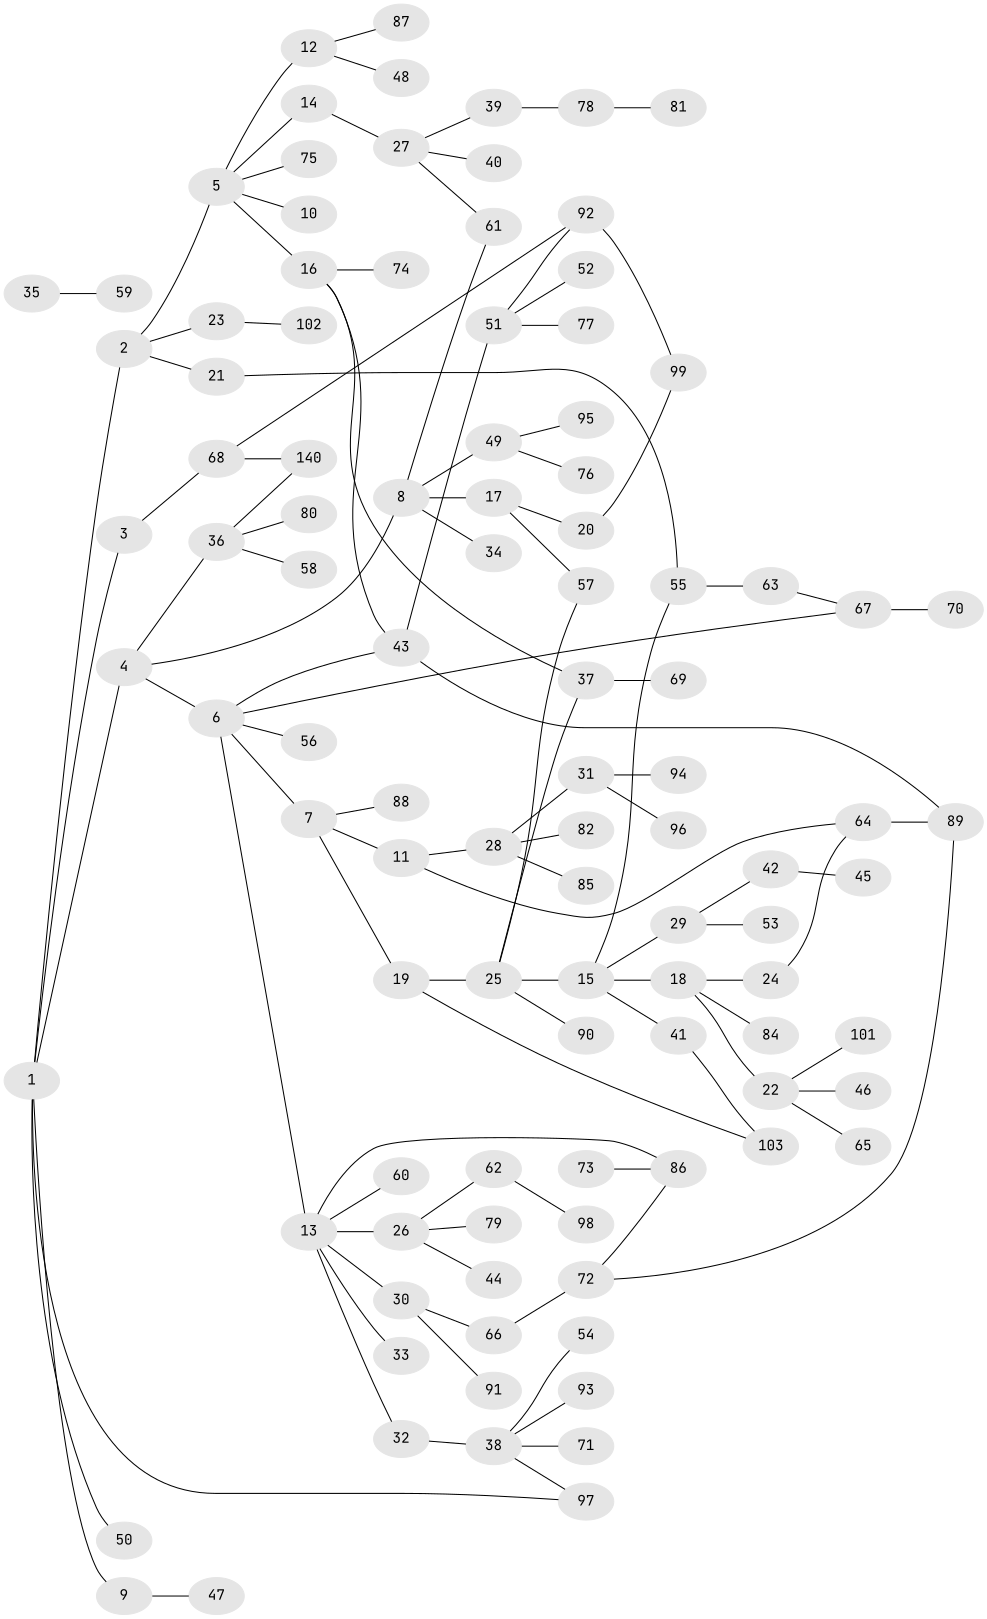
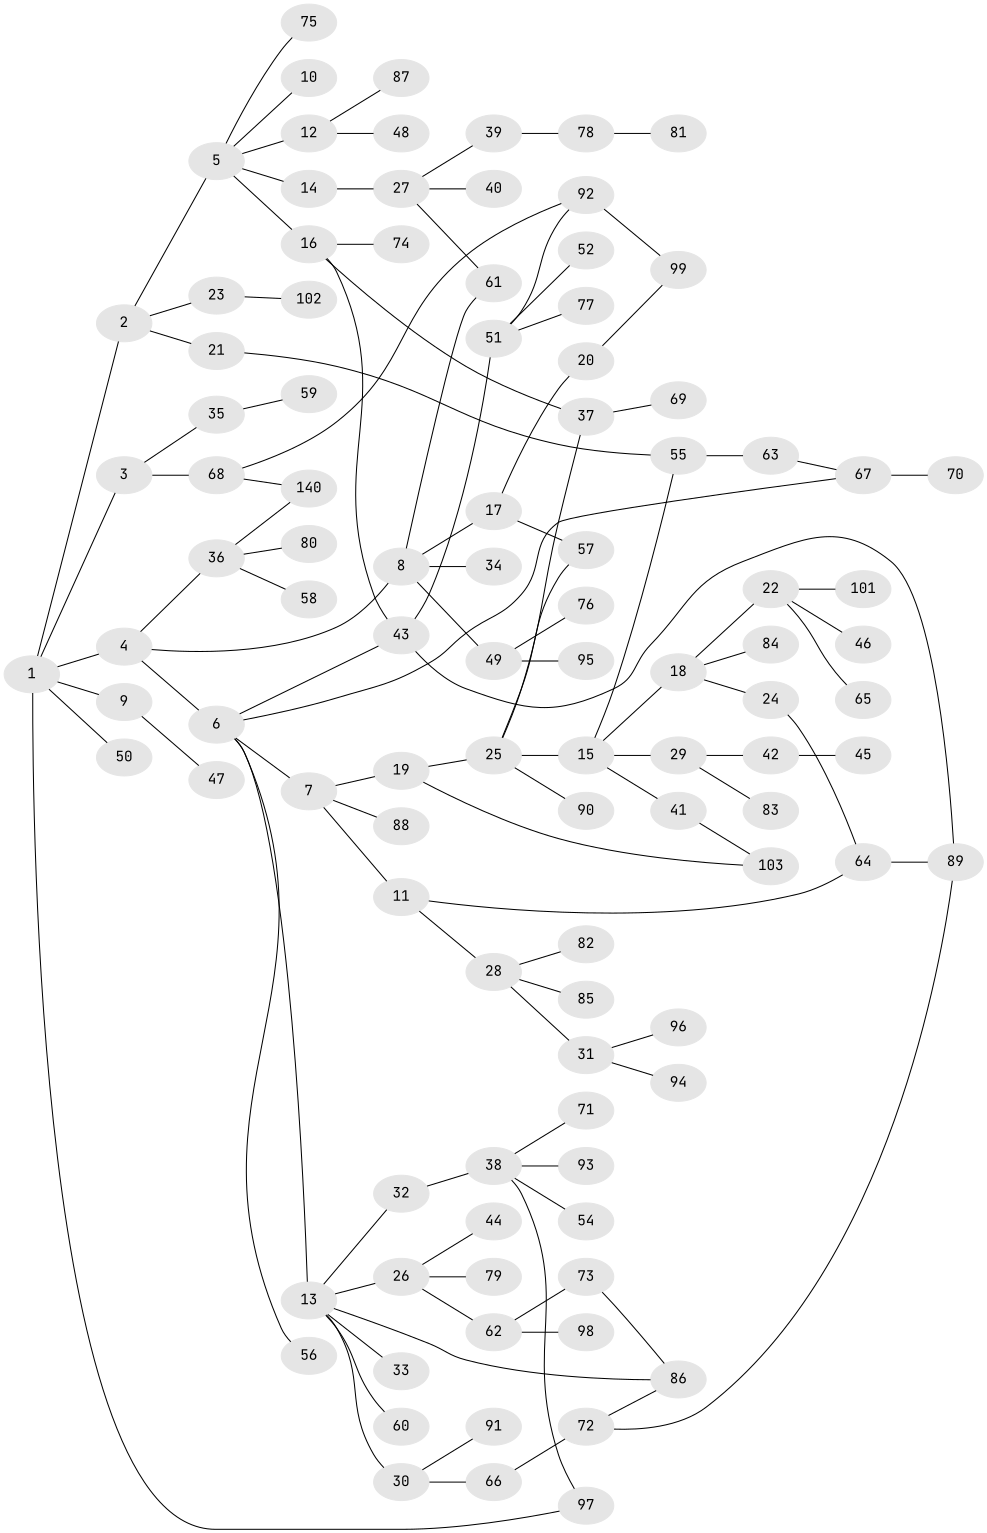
none -> (170, 445)
(771, 925) -> (771, 811)
none -> (539, 1305)
